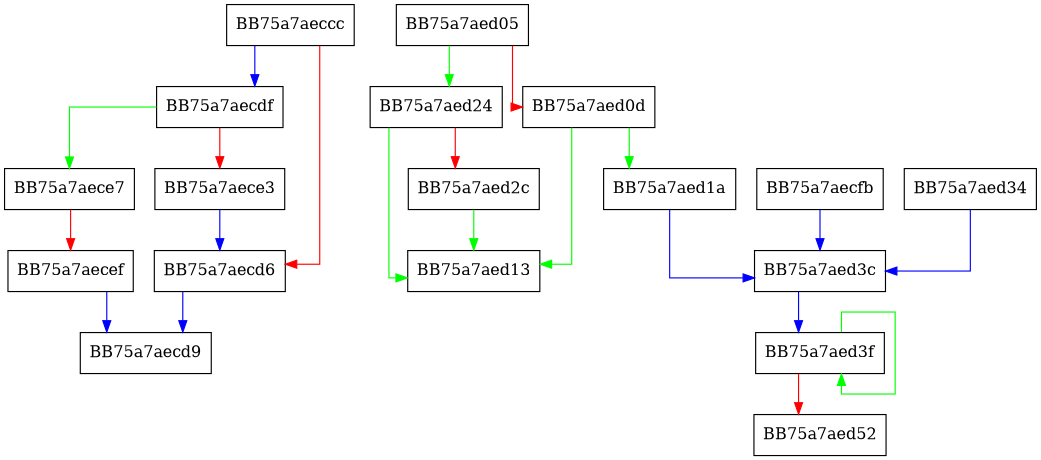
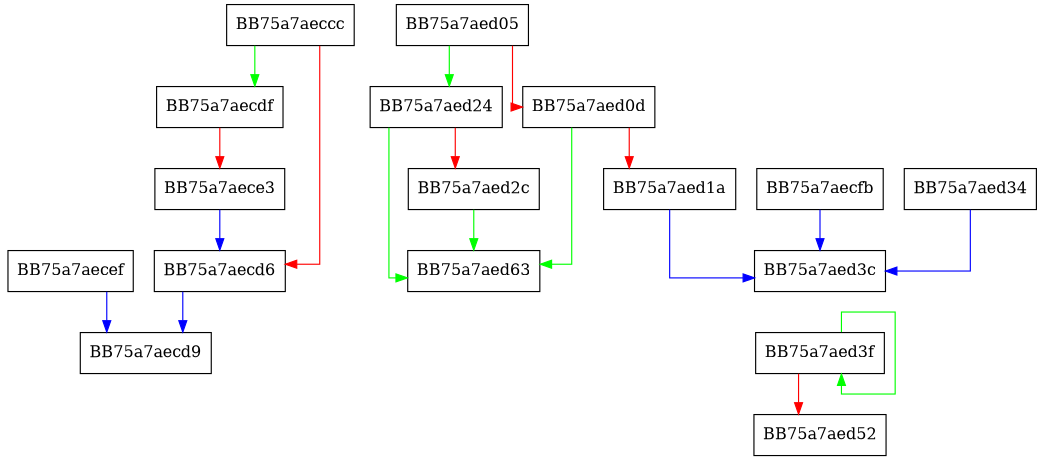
(255, 60) -> (255, 60)
(629, 142) -> (629, 142)
(69, 189) -> none
(474, 271) -> (474, 271)
(799, 306) -> none
